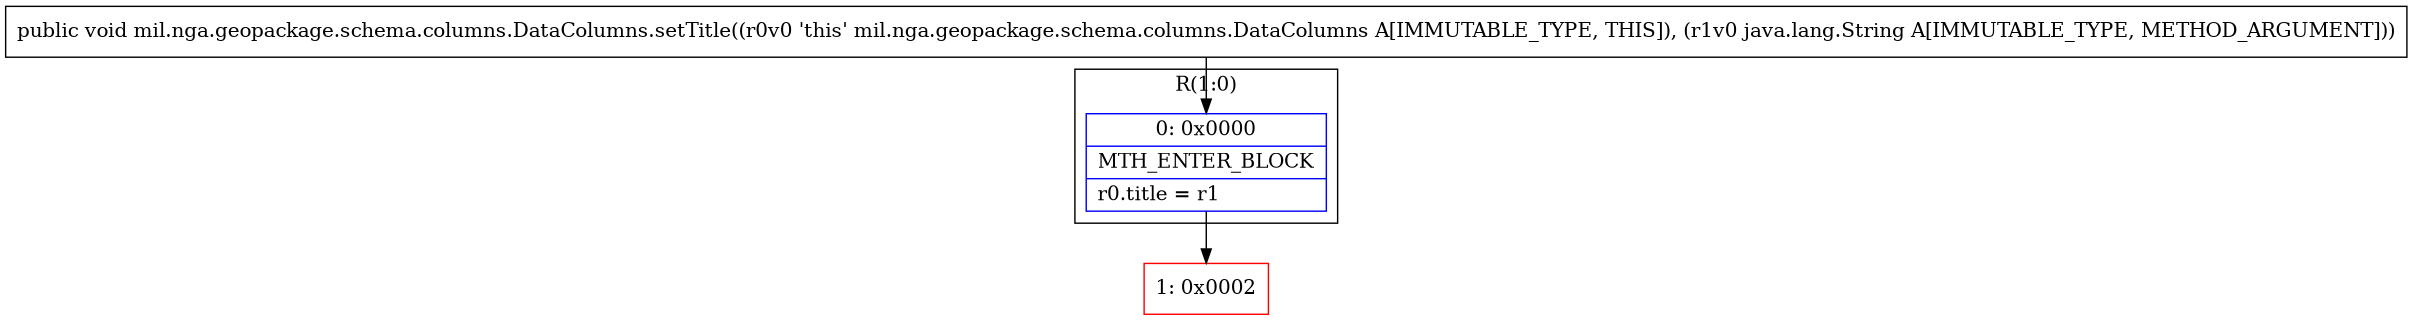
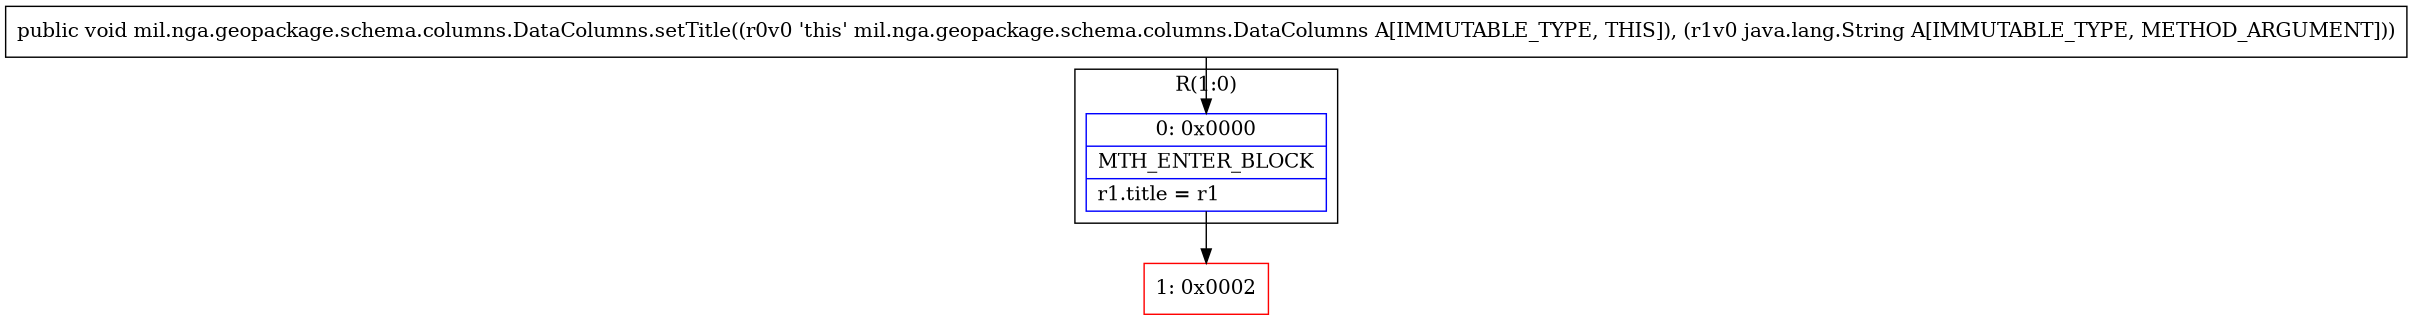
(1159, 194) -> (1159, 194)
